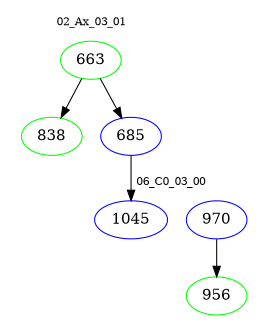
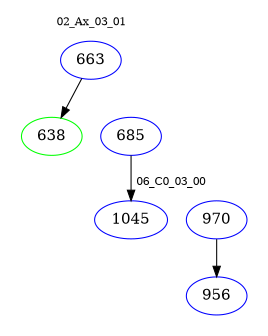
(91, 60) -> (91, 60)
(108, 94) -> none
(52, 136) -> (52, 136)
(217, 296) -> (217, 296)
